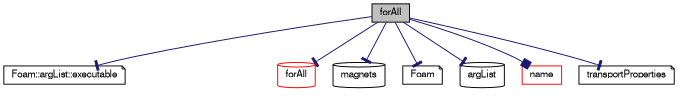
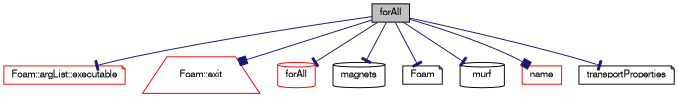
(64, 75) -> (64, 75)
none -> (201, 75)
(482, 75) -> (482, 75)
